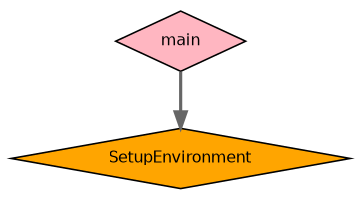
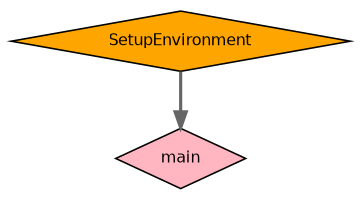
(181, 92) -> (181, 92)
